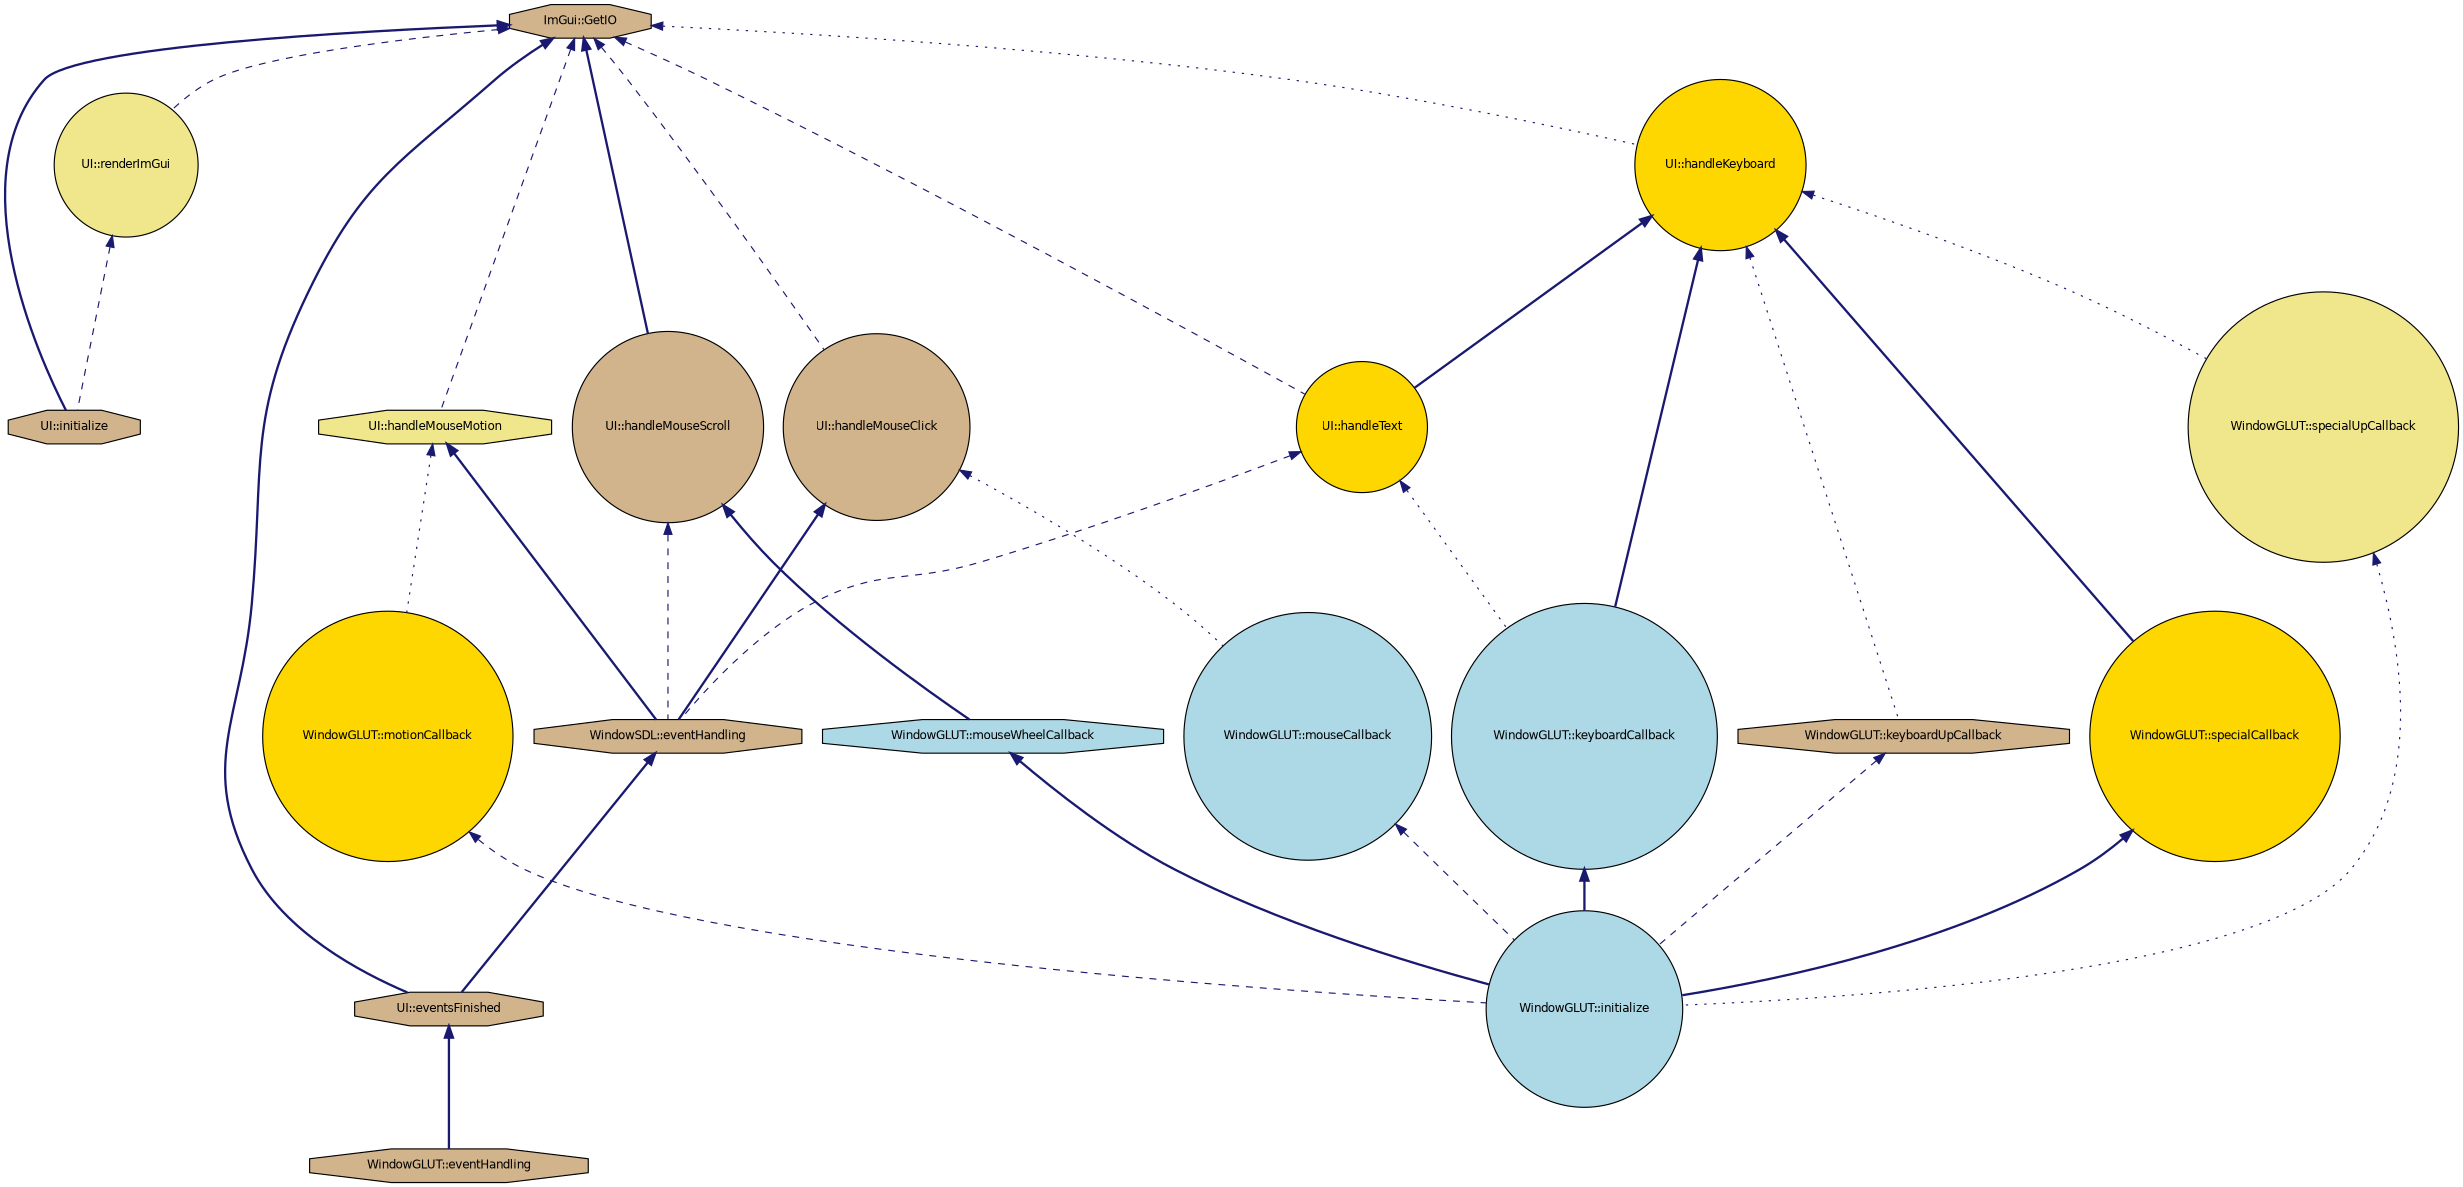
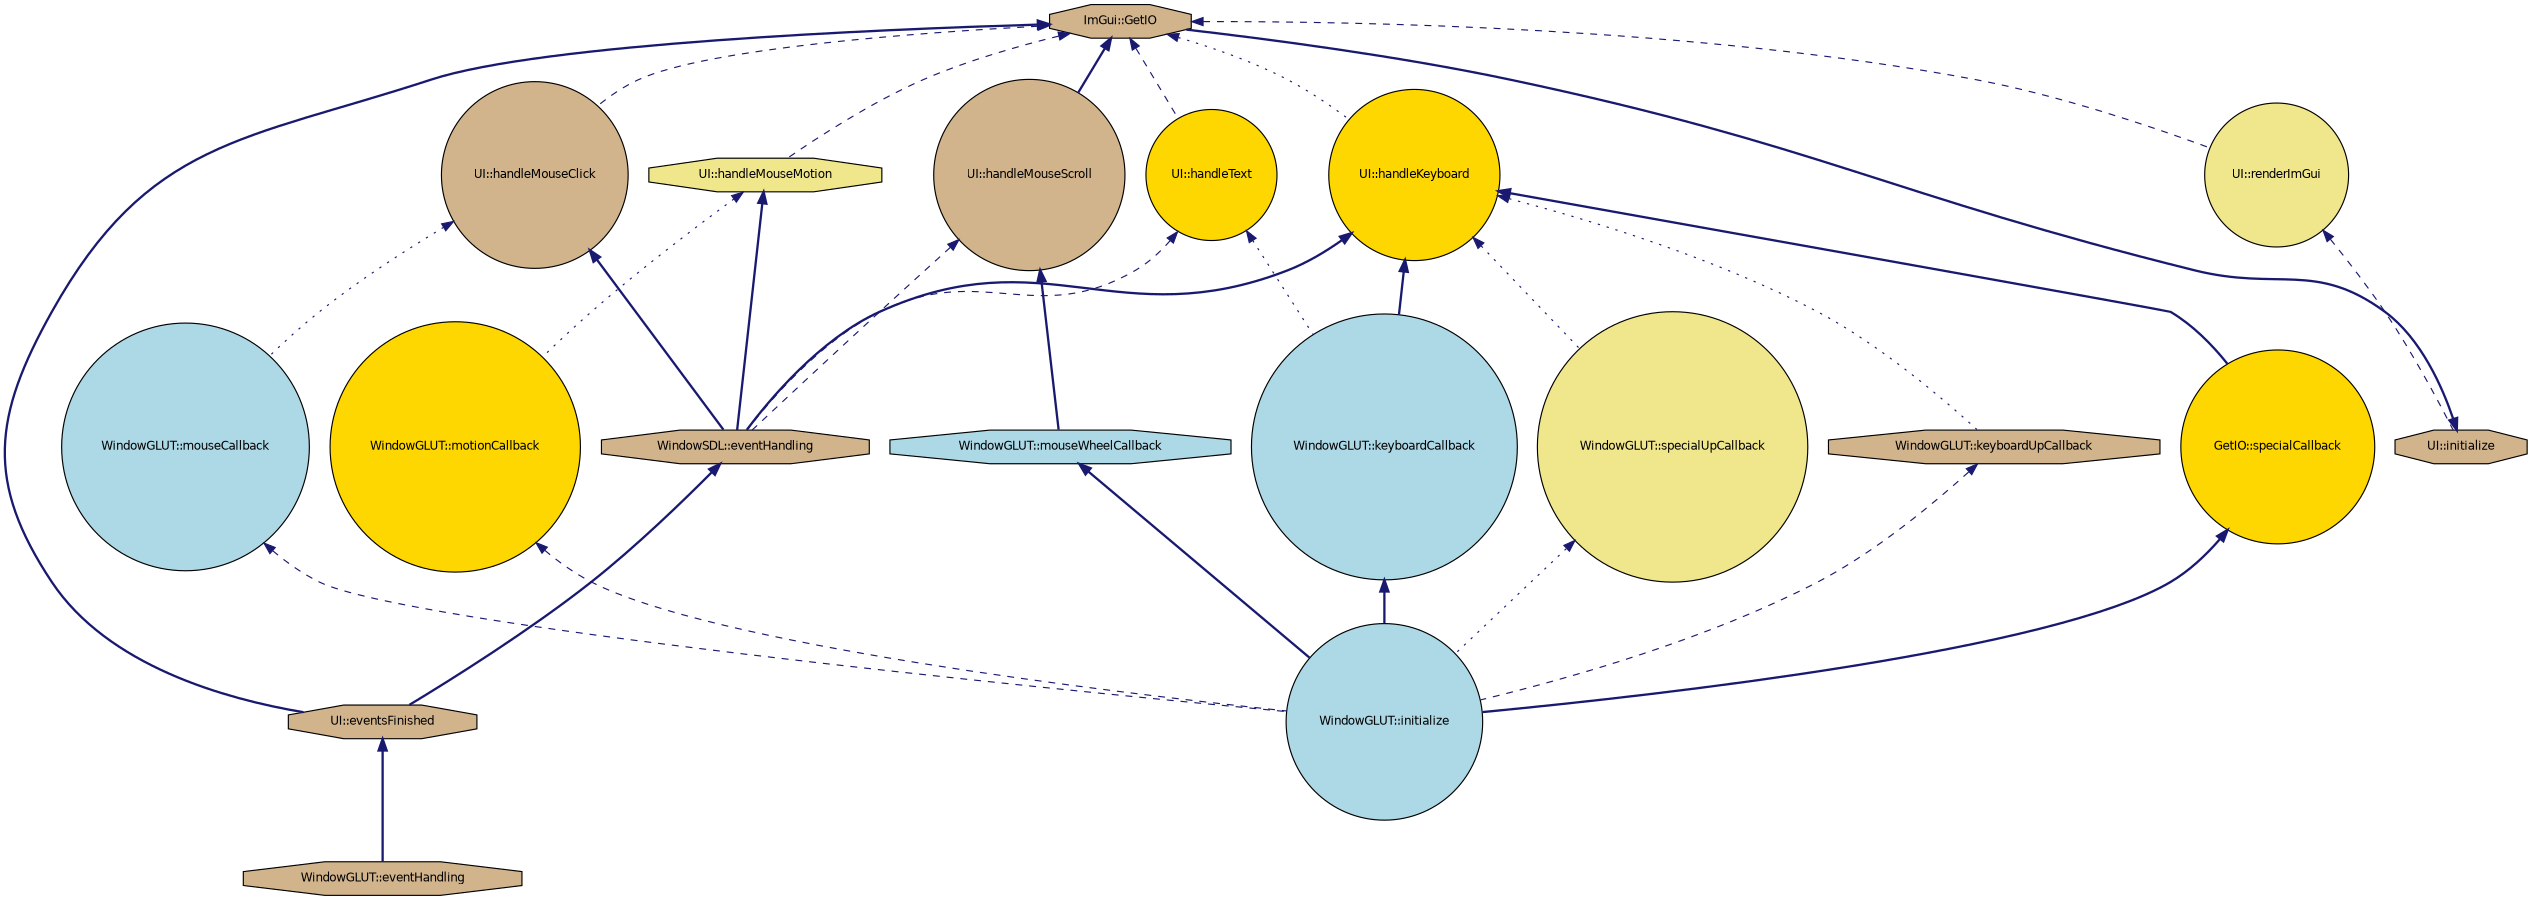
(95, 61) -> (1853, 171)
(1528, 305) -> (1025, 283)
(2215, 736) -> (2278, 447)
